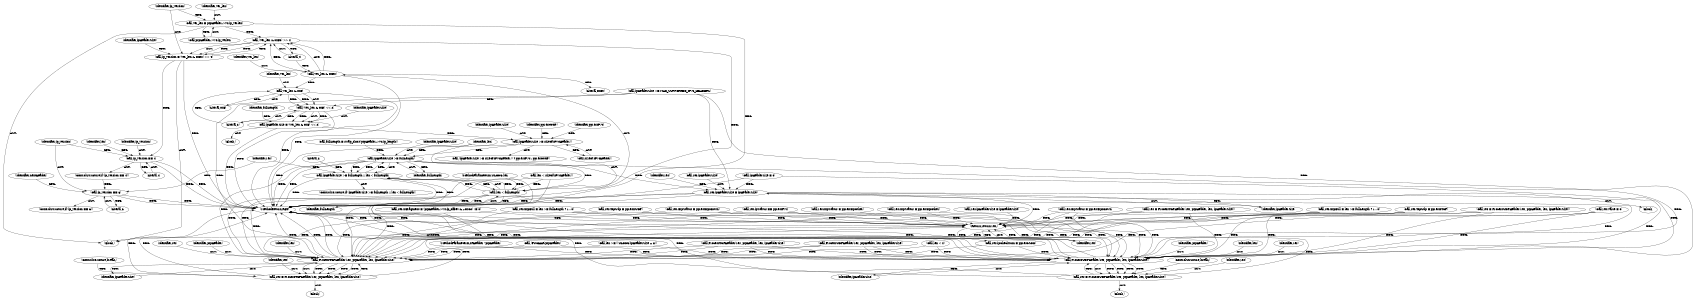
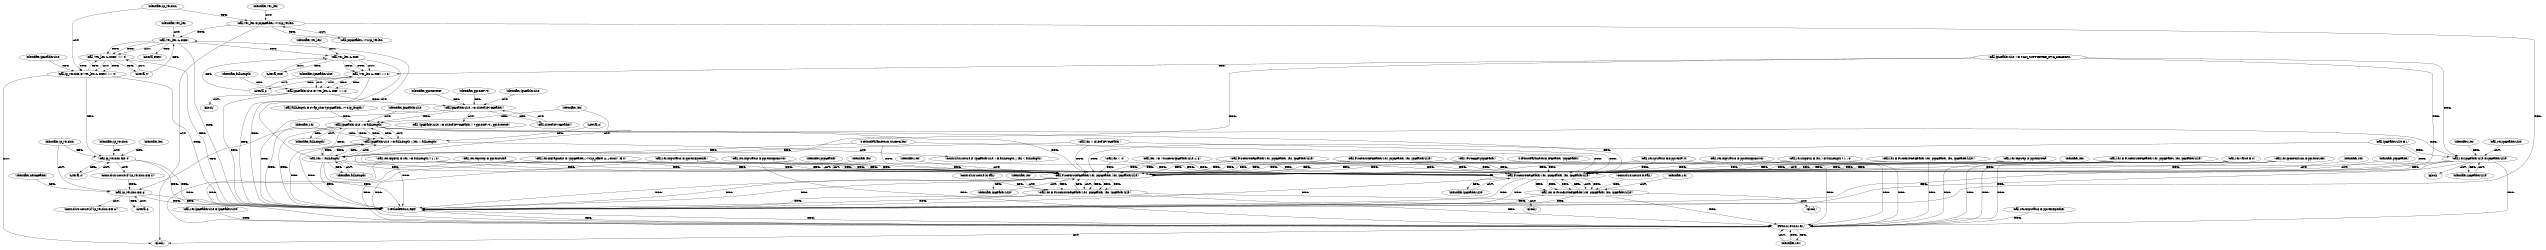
(242, 32) -> (206, 29)
(479, 150) -> (427, 117)
(759, 176) -> (2392, 142)
(958, 235) -> (1997, 196)
